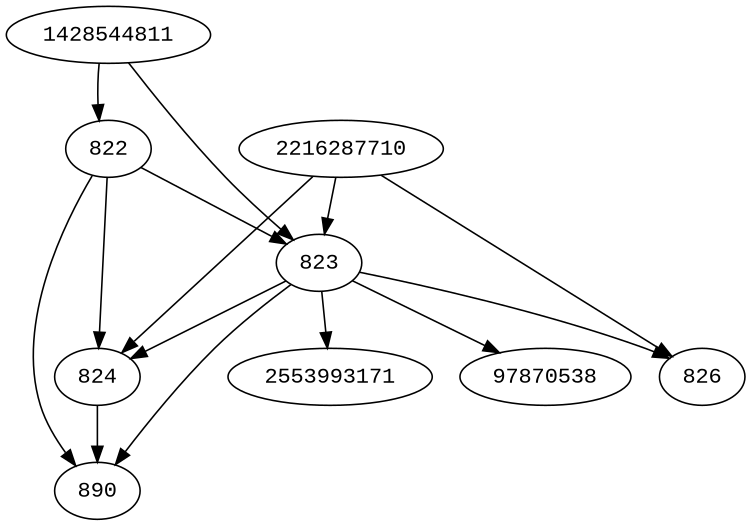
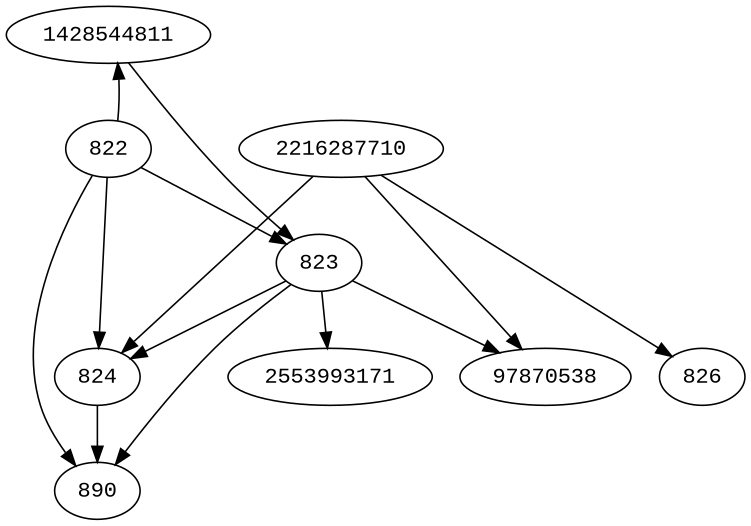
(98, 84) -> (119, 100)
(332, 198) -> (438, 257)
(508, 307) -> none
